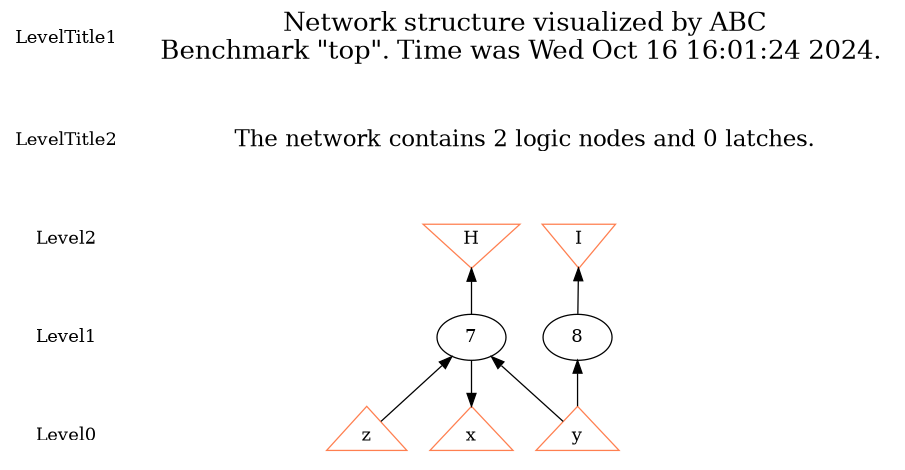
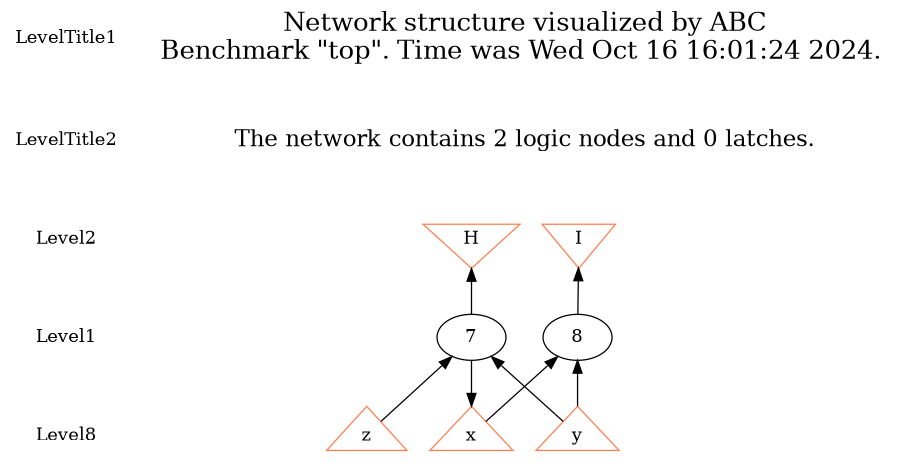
none -> (517, 394)
(66, 436) -> (66, 436)
